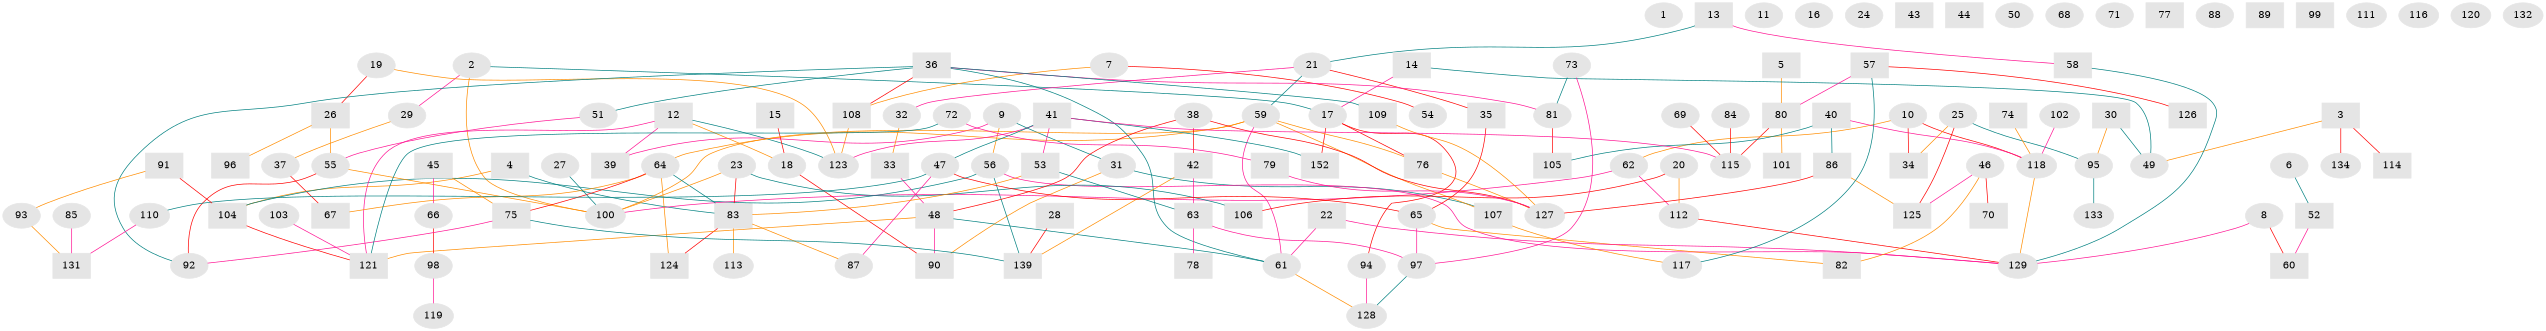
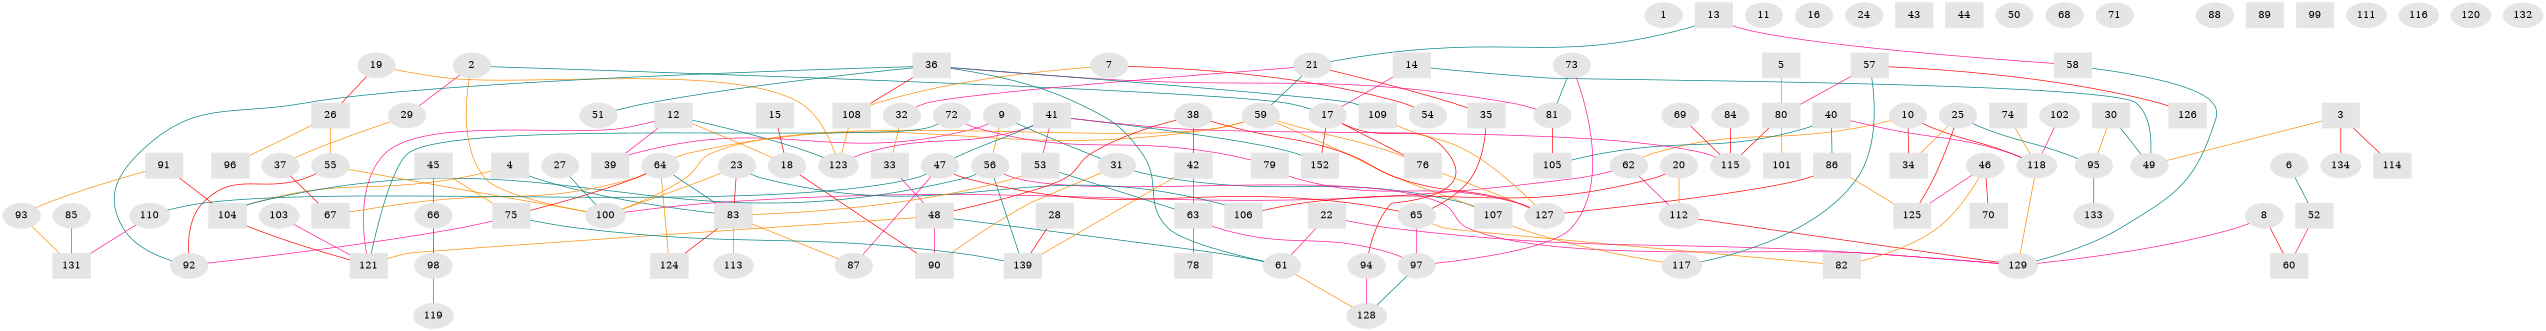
(2165, 15) -> none
(503, 126) -> none
(1256, 191) -> none
